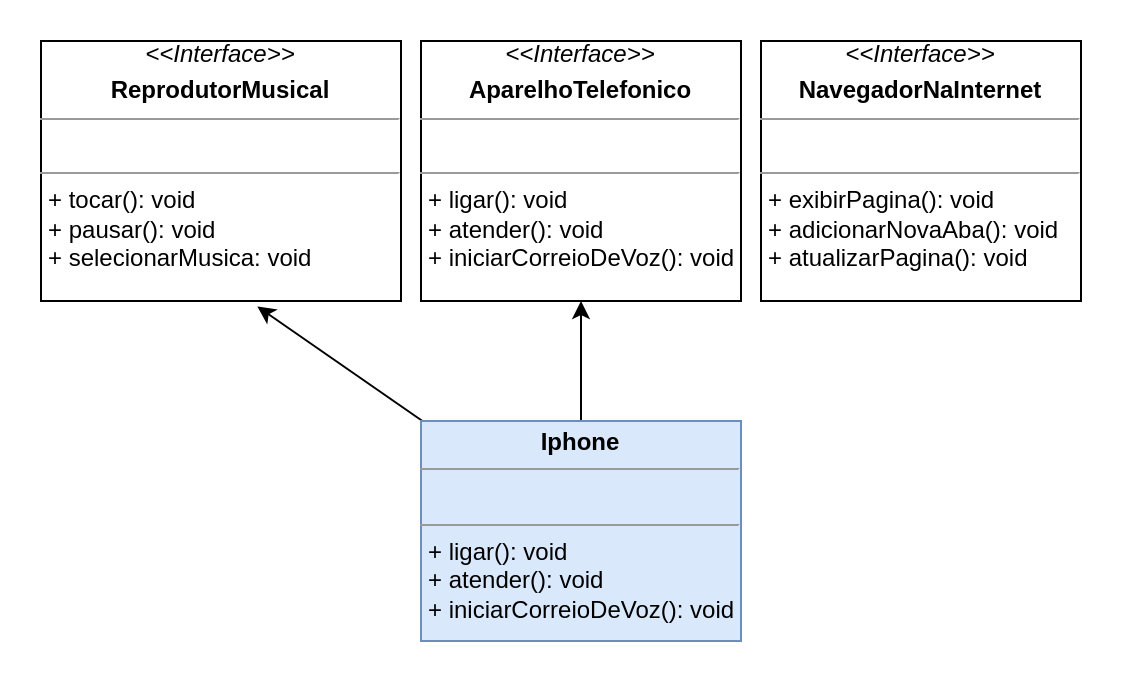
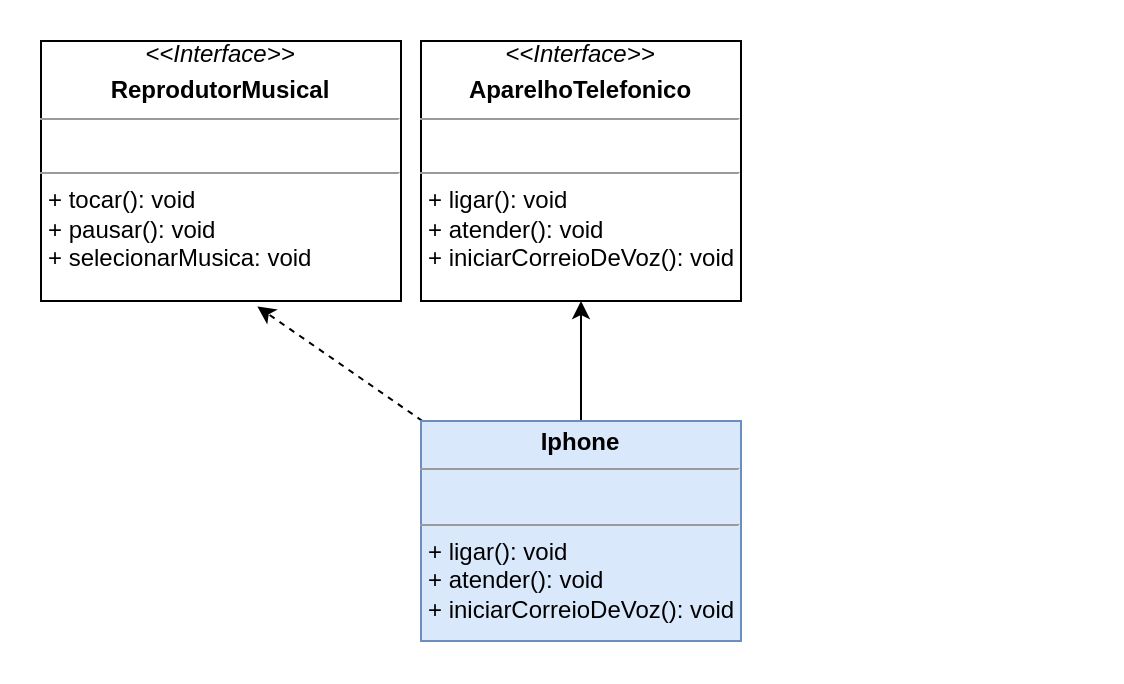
(921, 171) -> none
(343, 366) -> (343, 366)
